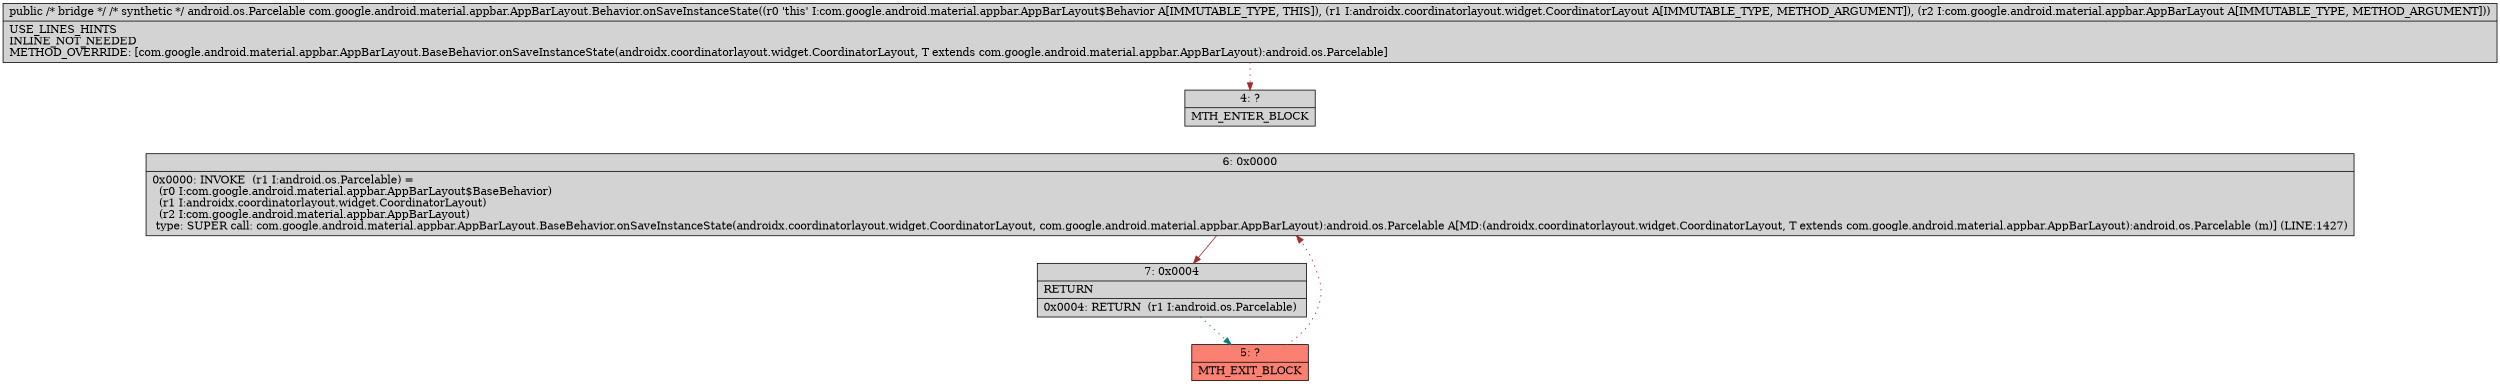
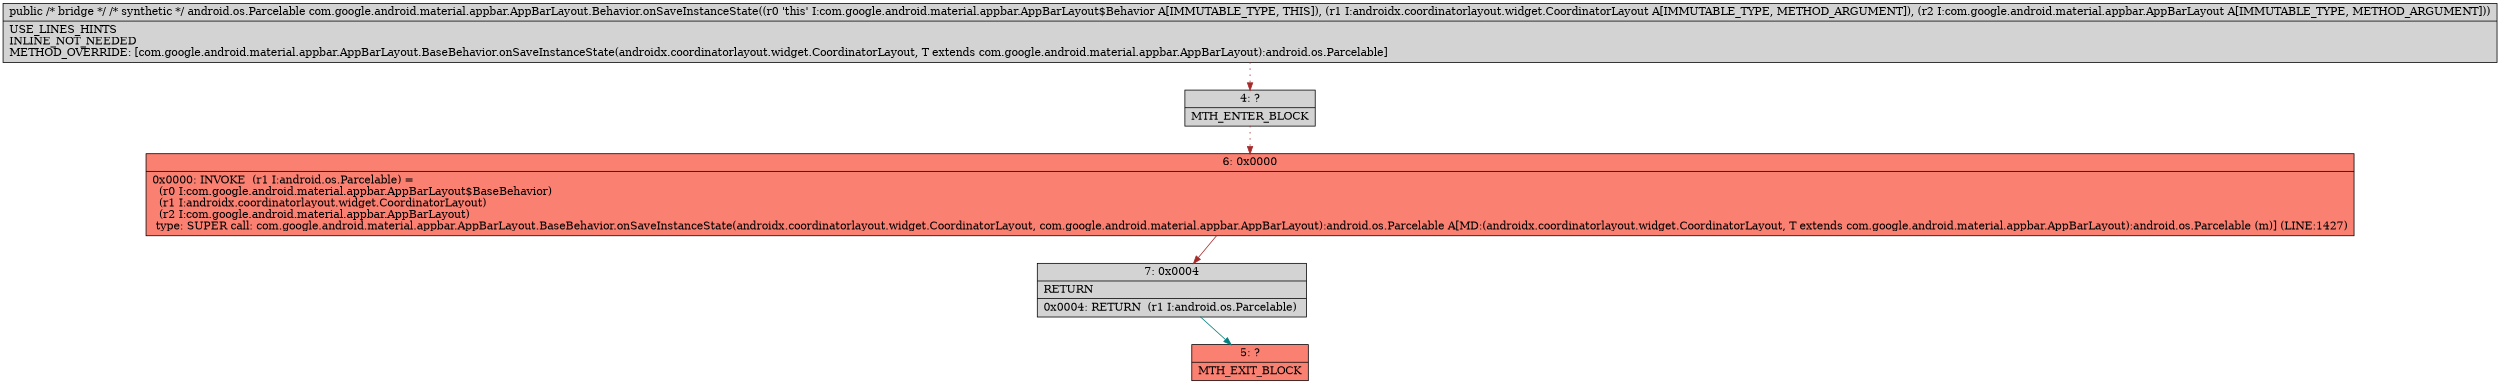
(1250, 195) -> (1250, 195)
(1321, 297) -> (1250, 136)
(1213, 328) -> (1213, 328)
